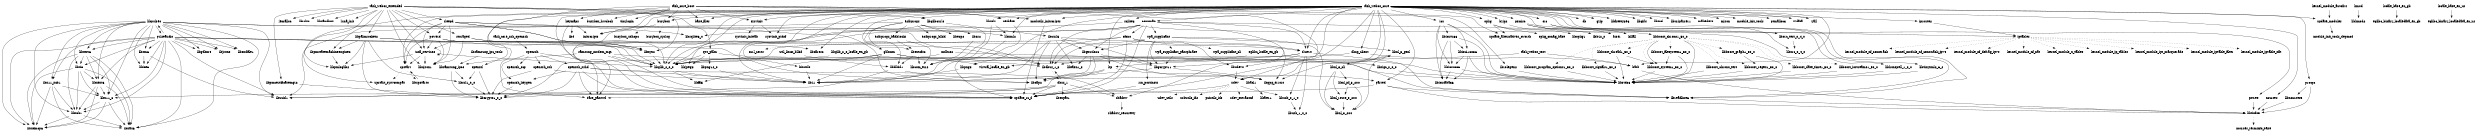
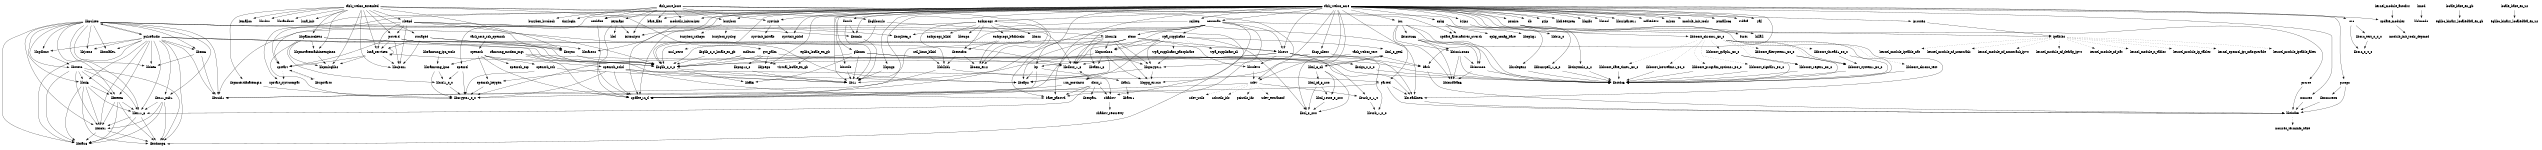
(125, 43) -> (59, 60)
(2159, 52) -> (2242, 52)
